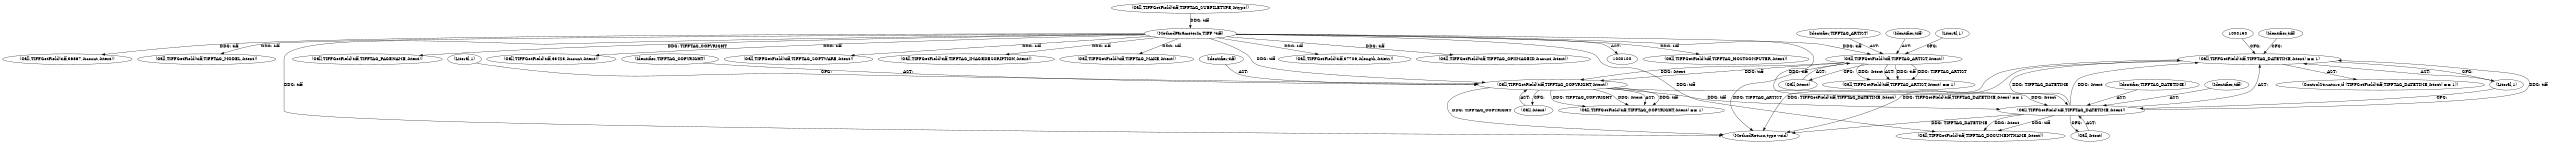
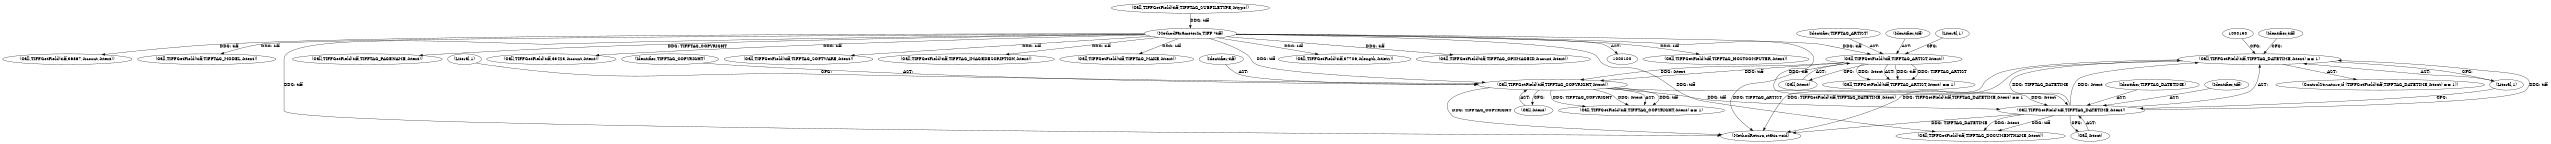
(1761, 136) -> (1761, 136)
